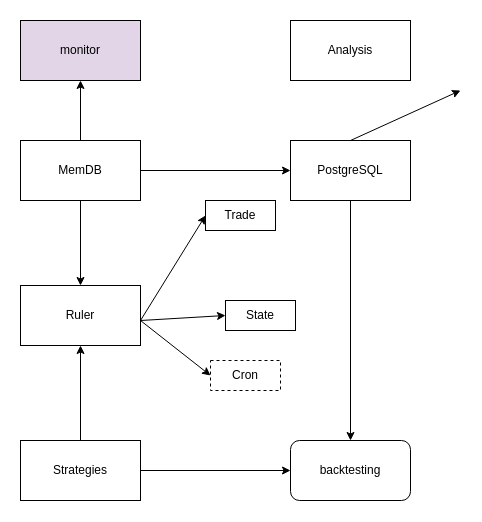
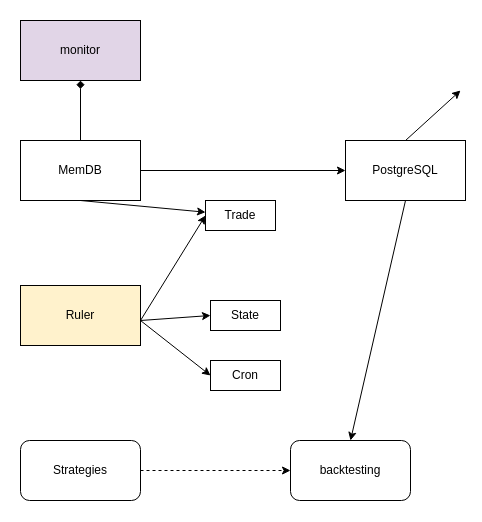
(351, 51) -> none
(81, 88) -> (81, 89)
(351, 171) -> (406, 171)
(81, 240) -> (139, 206)
(81, 316) -> (81, 316)
(261, 316) -> (246, 316)
(246, 376) -> (246, 376)
(81, 396) -> none
(81, 471) -> (81, 471)
(213, 471) -> (213, 471)
